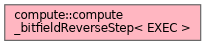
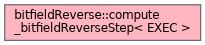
(103, 23) -> (103, 23)
